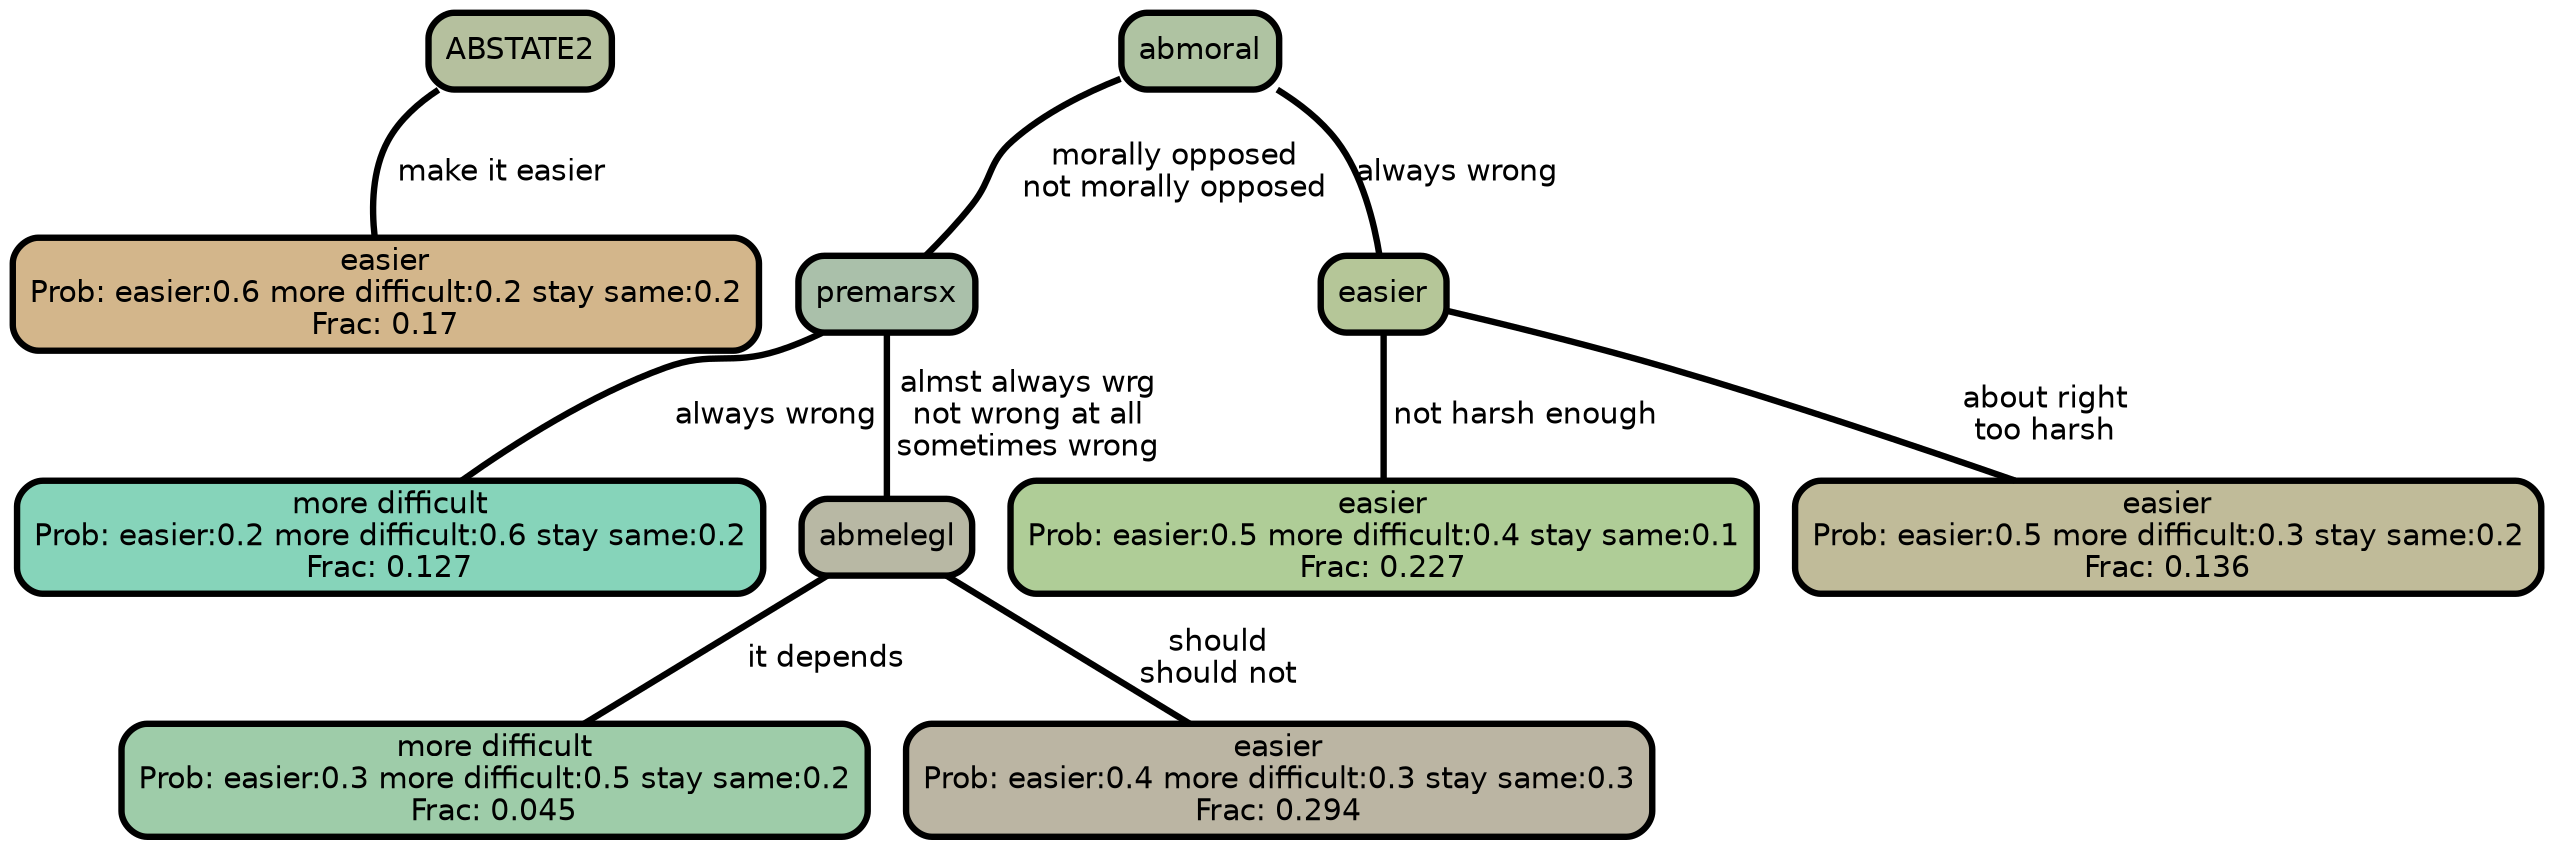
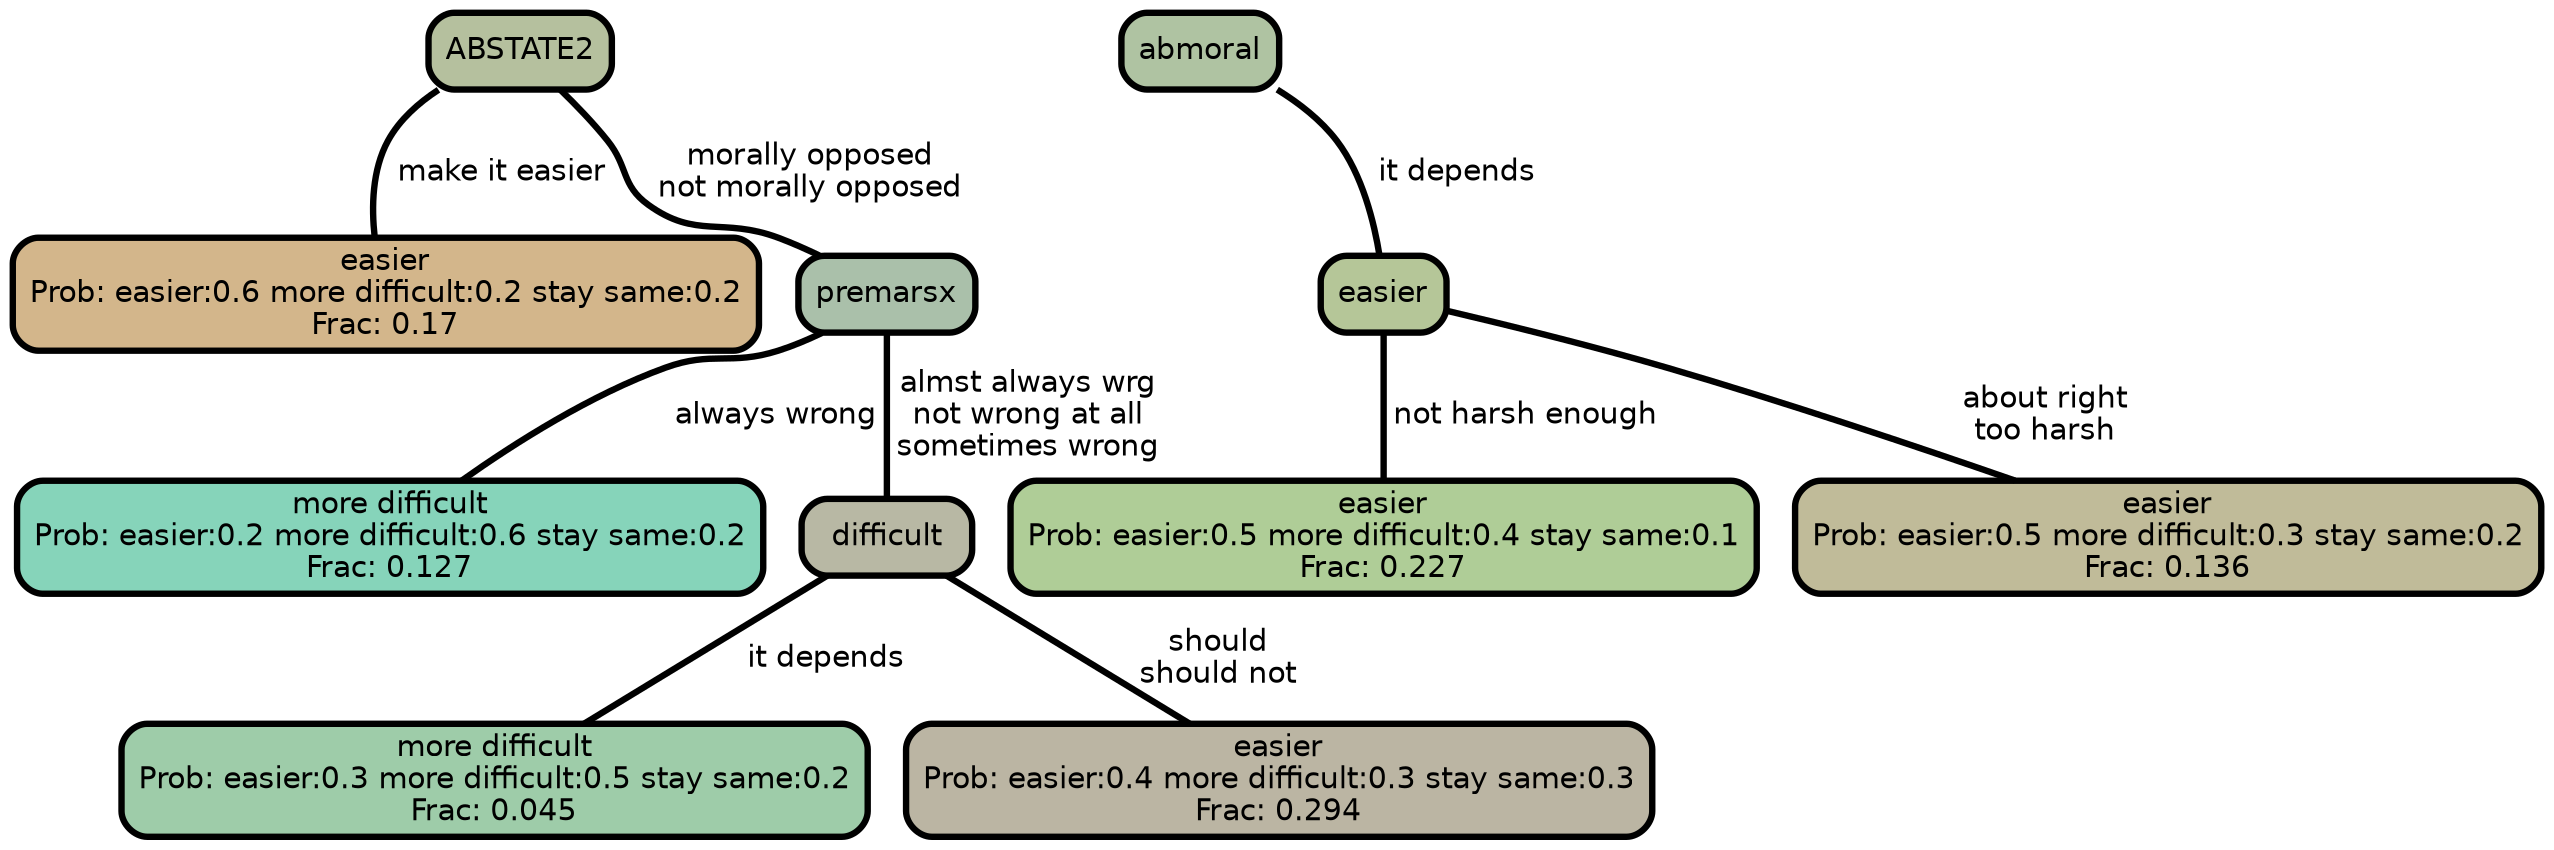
(1006, 148) -> (663, 214)
(1453, 173) -> (1453, 173)
(887, 537) -> (887, 537)
